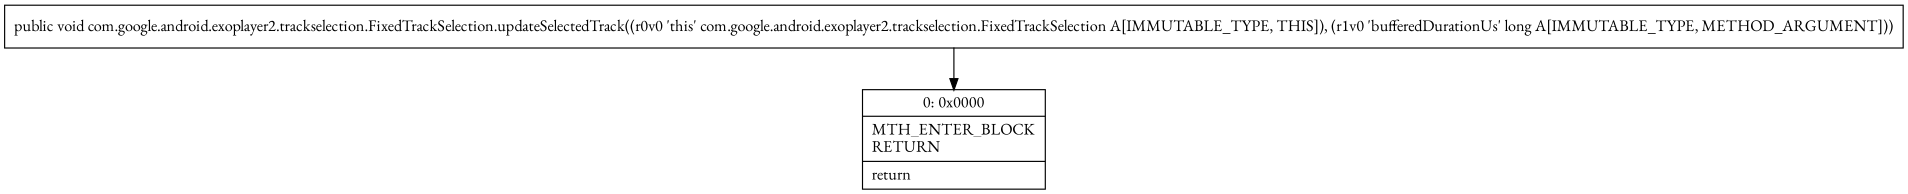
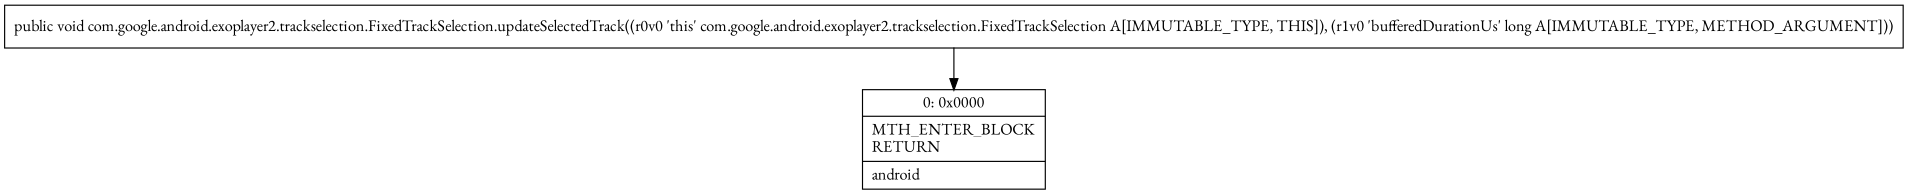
(891, 175) -> (896, 175)
